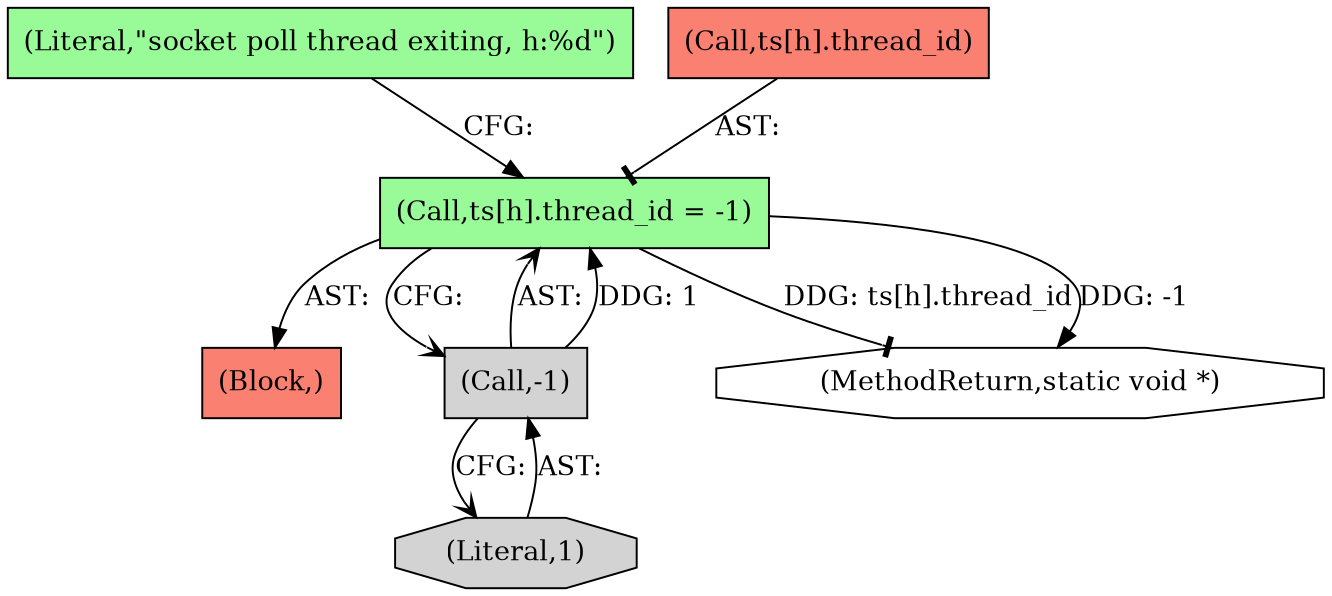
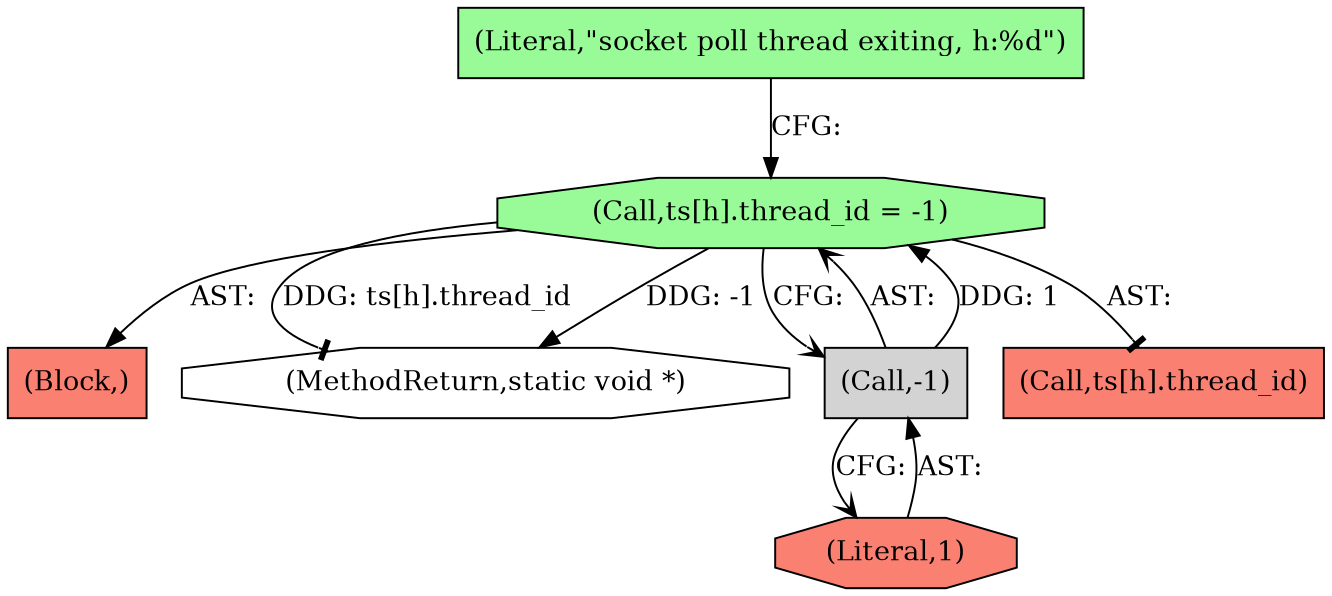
(706, 125) -> (1051, 275)
(575, 213) -> (771, 213)
(516, 553) -> (896, 553)
